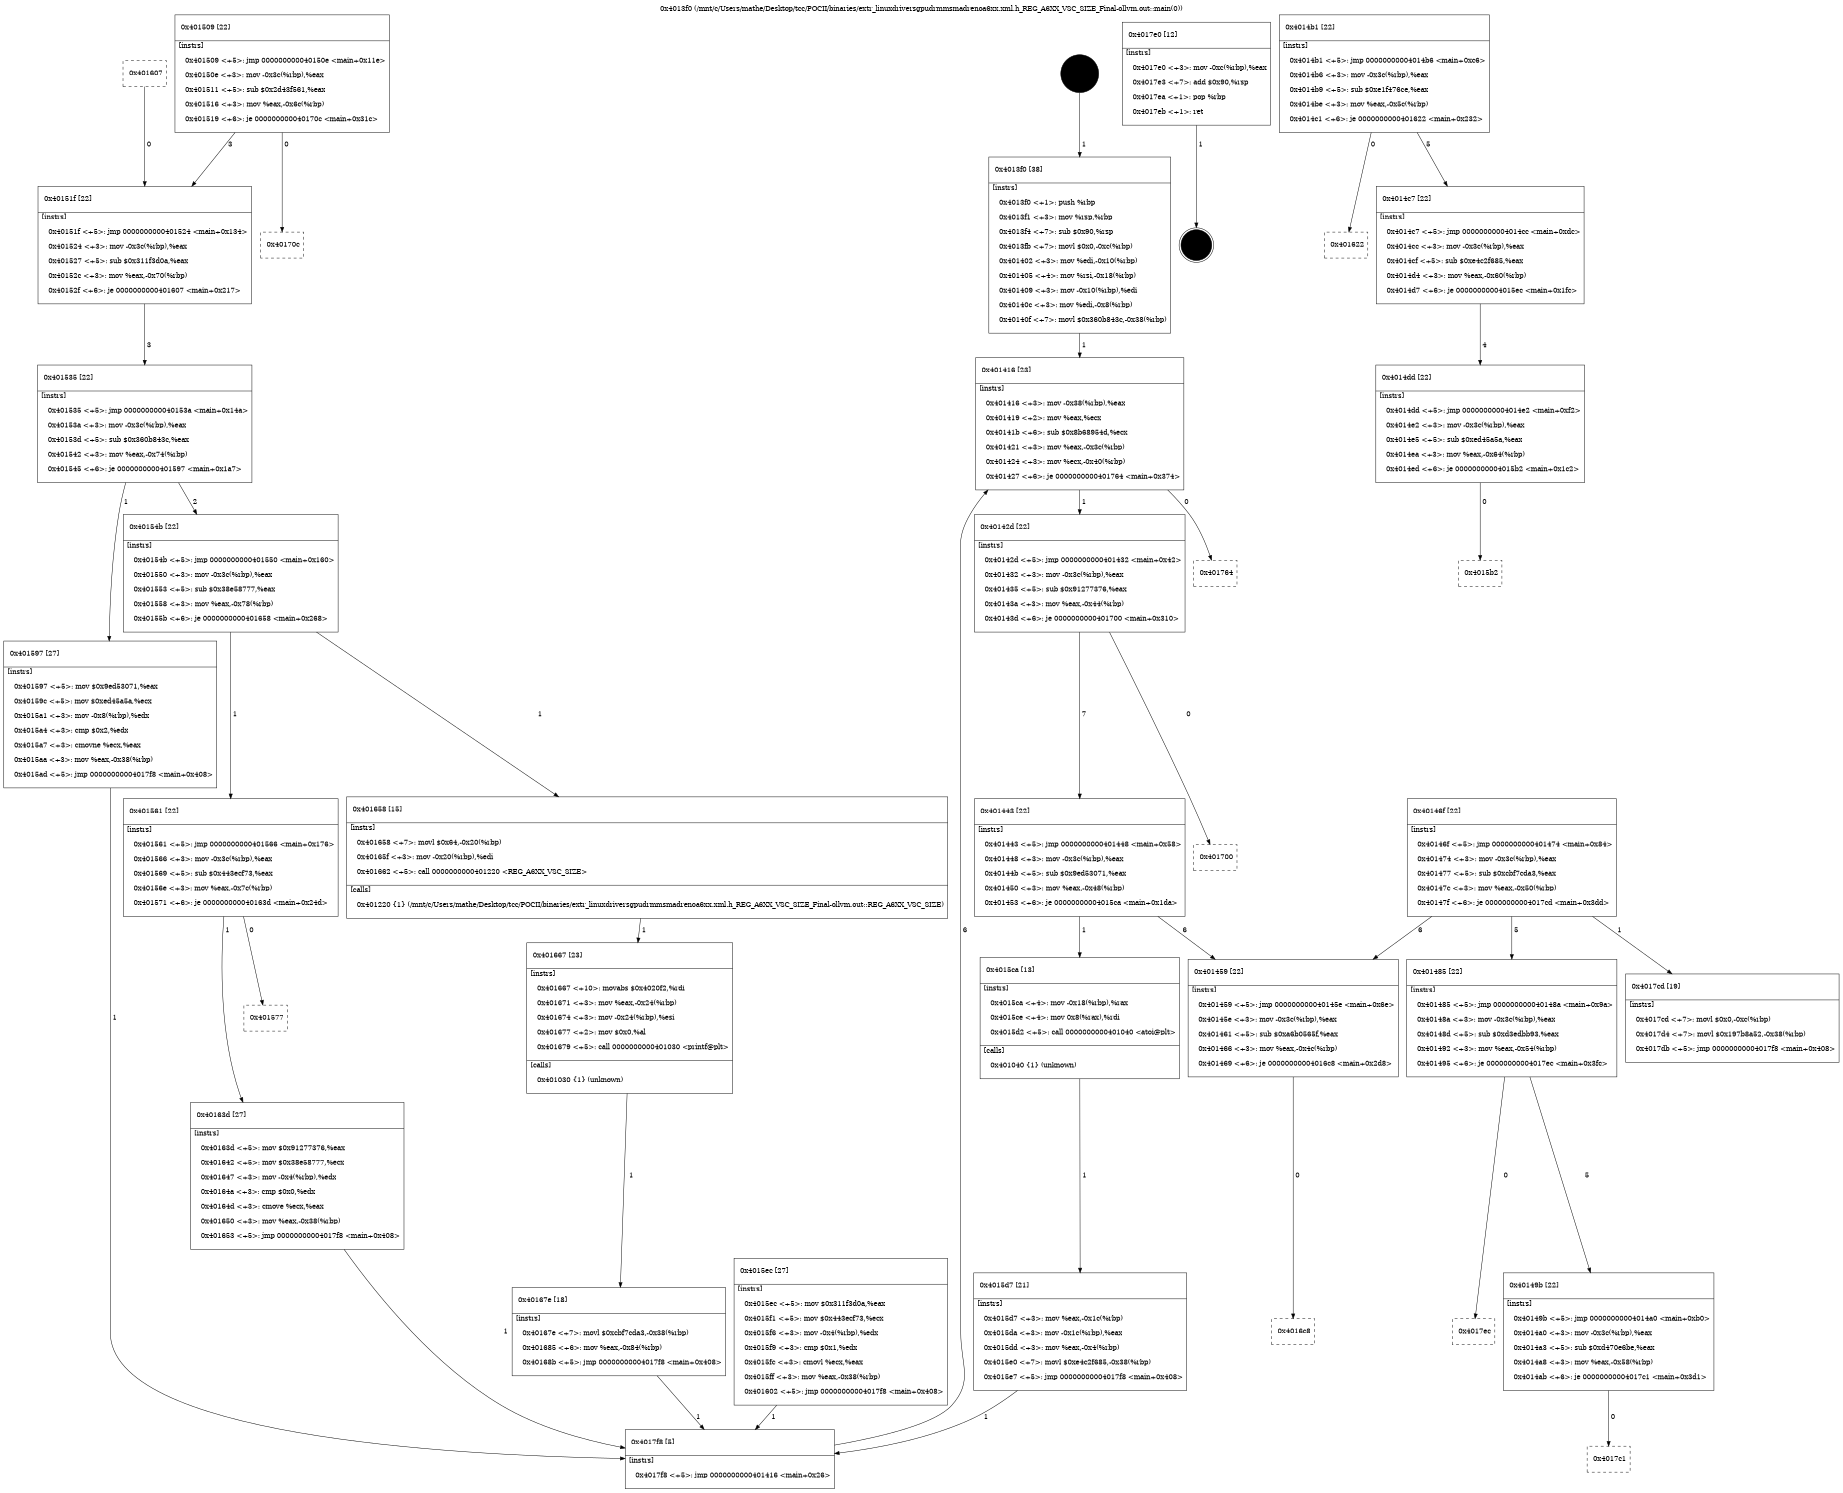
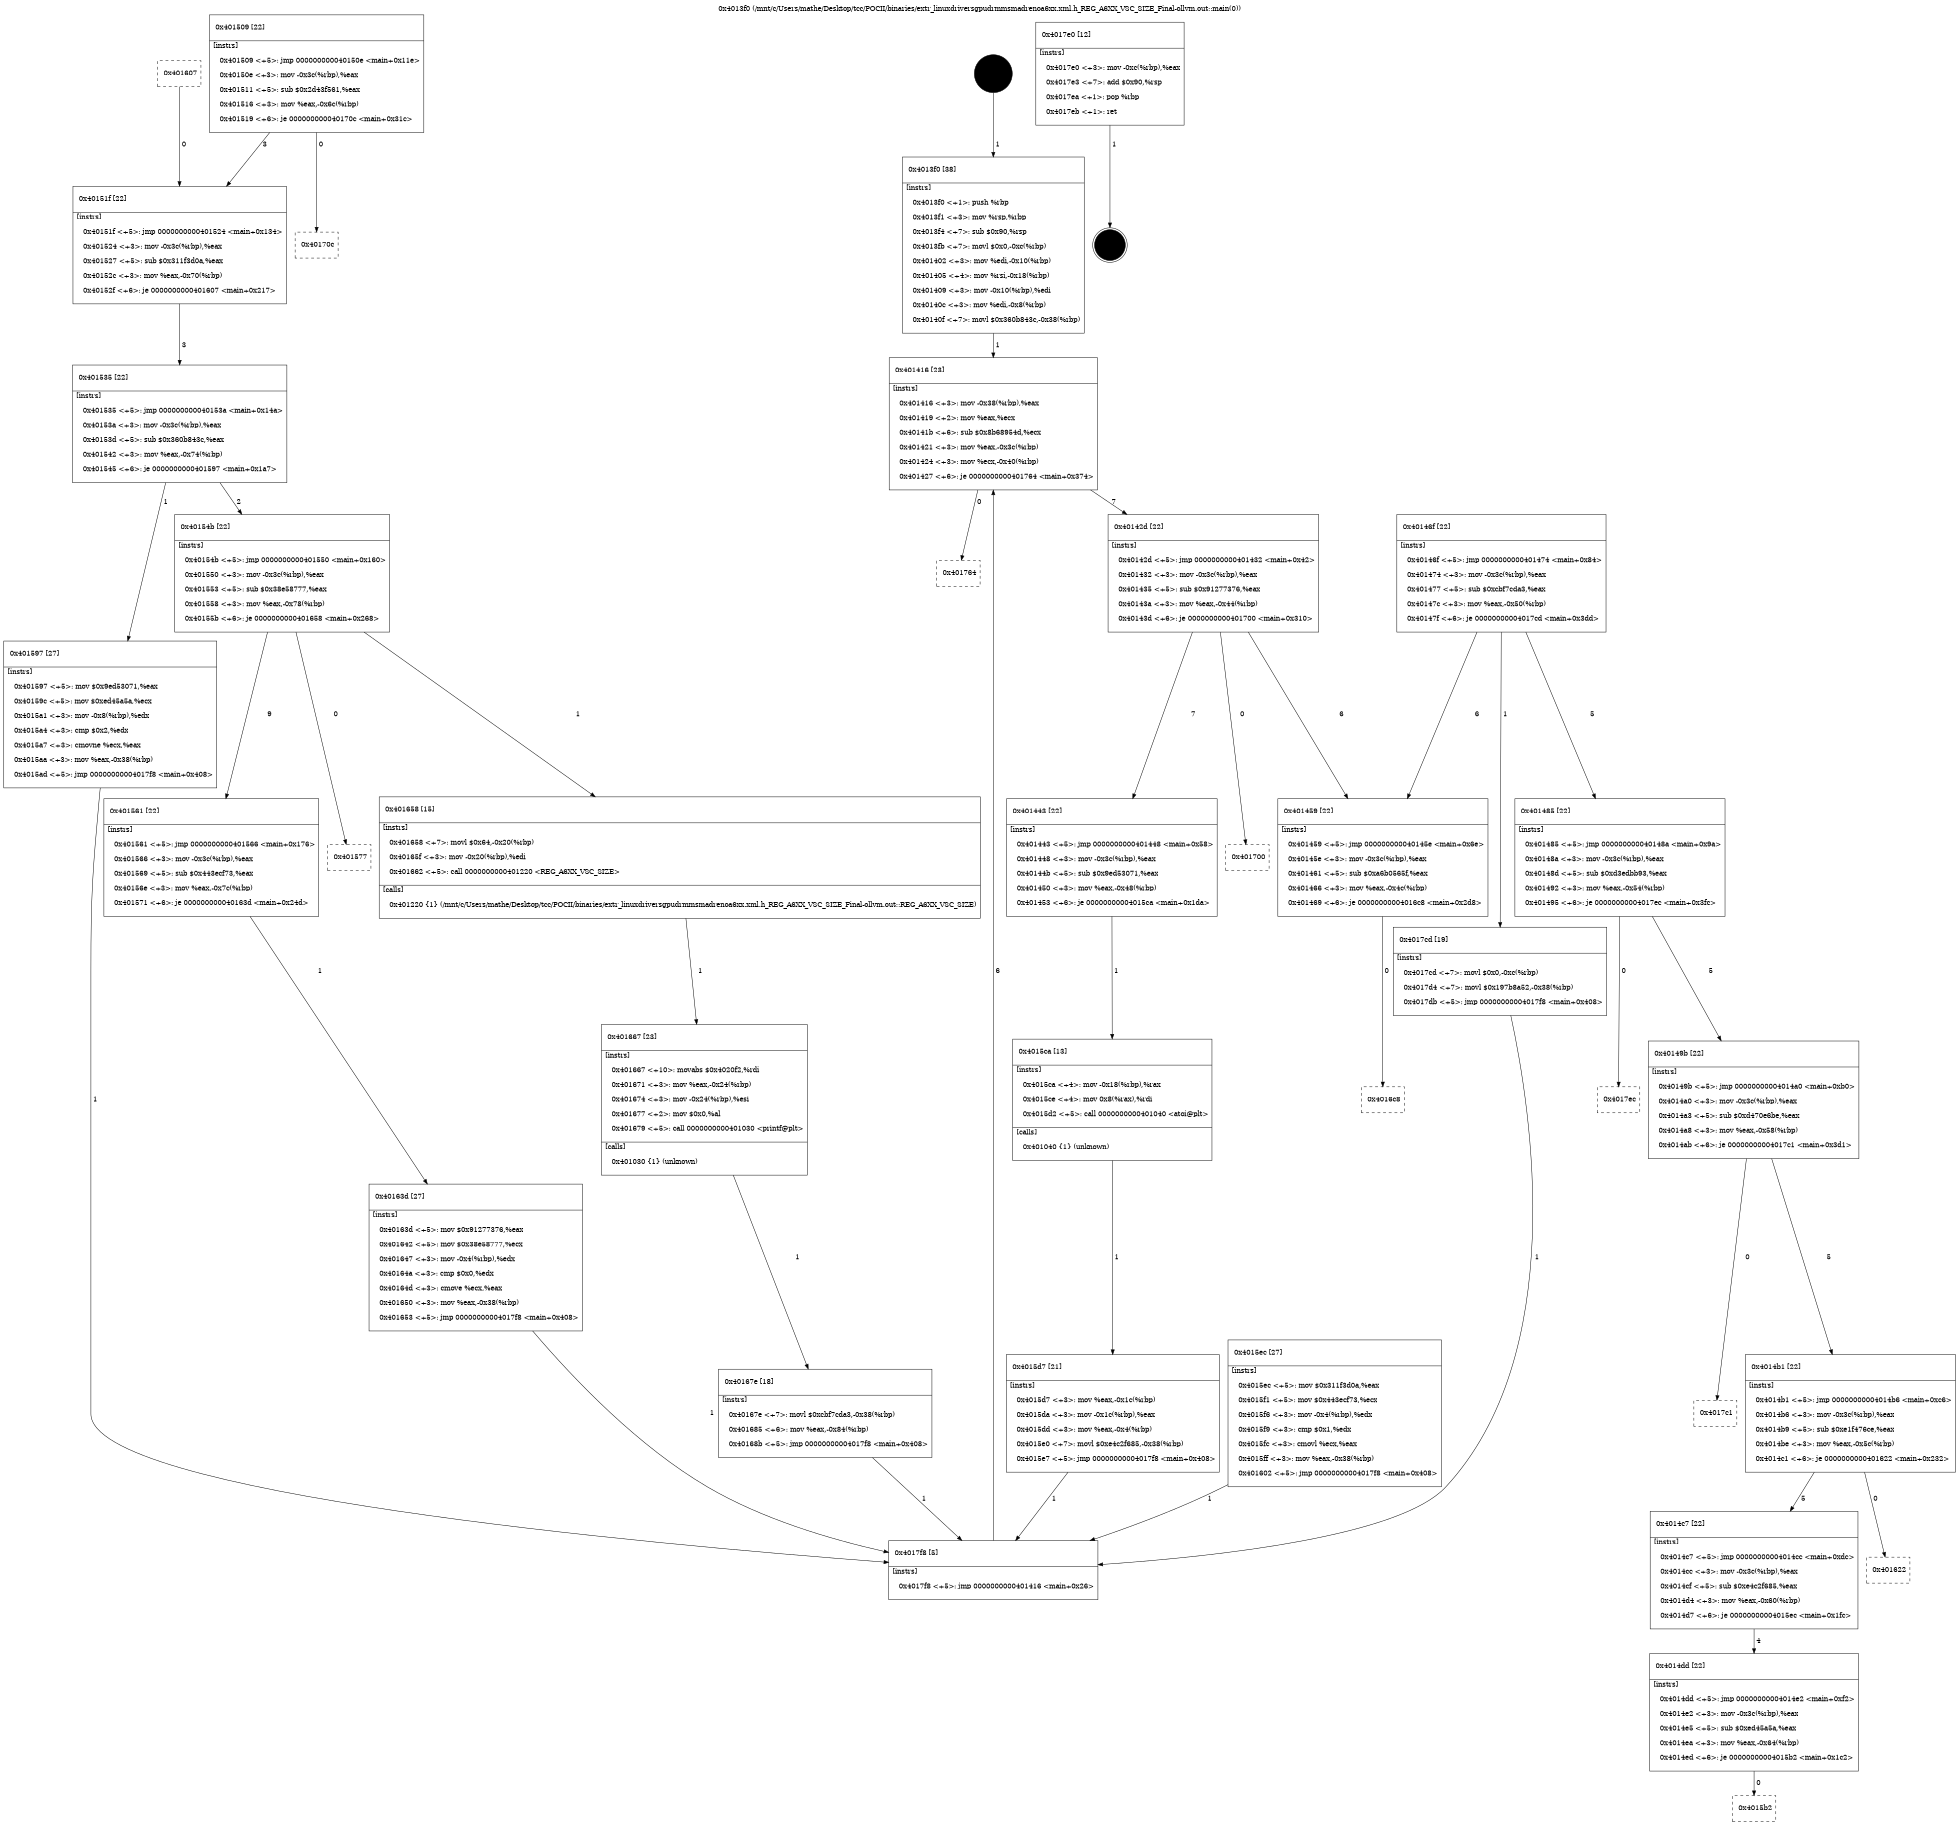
(1083, 502) -> (1113, 502)
(234, 714) -> (268, 714)
(1185, 936) -> (1297, 713)
(253, 958) -> (321, 736)
none -> (1801, 1254)
none -> (1485, 1431)
